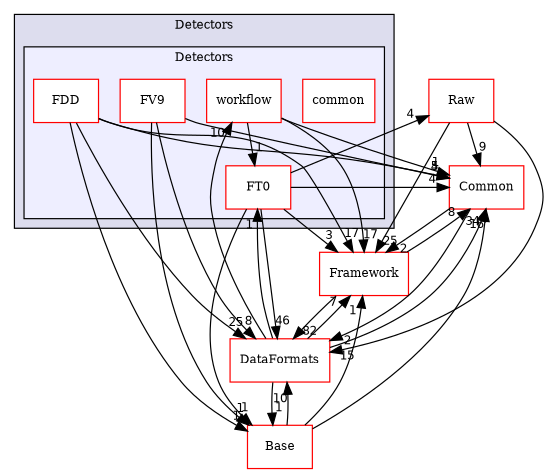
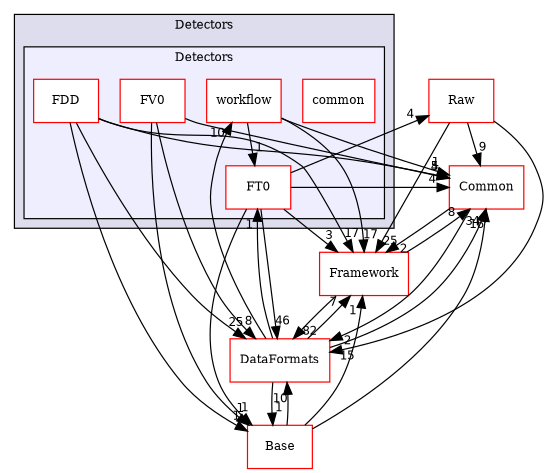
(153, 101) -> (153, 101)
